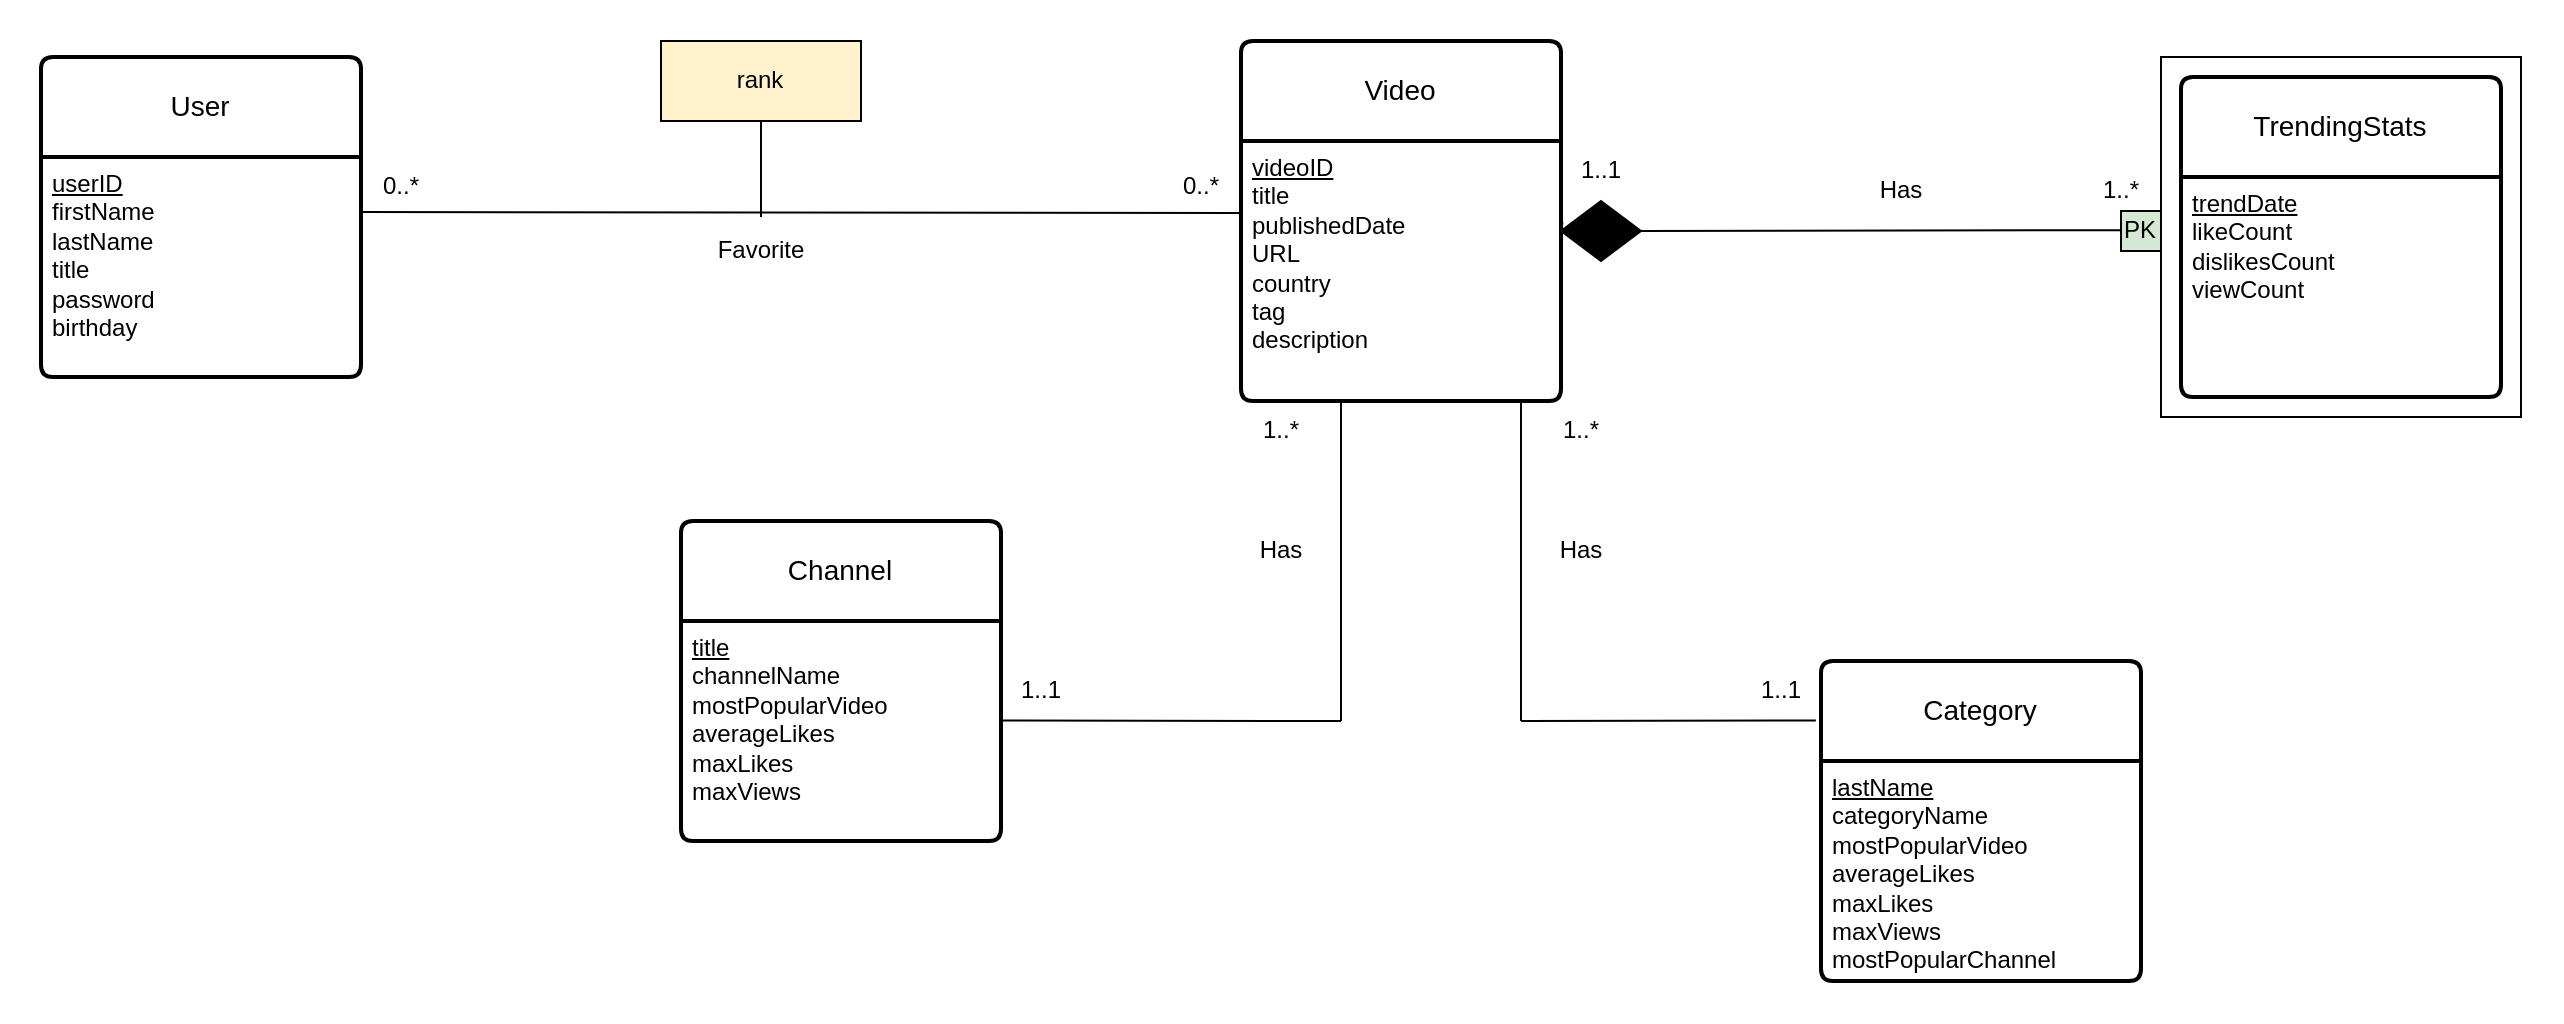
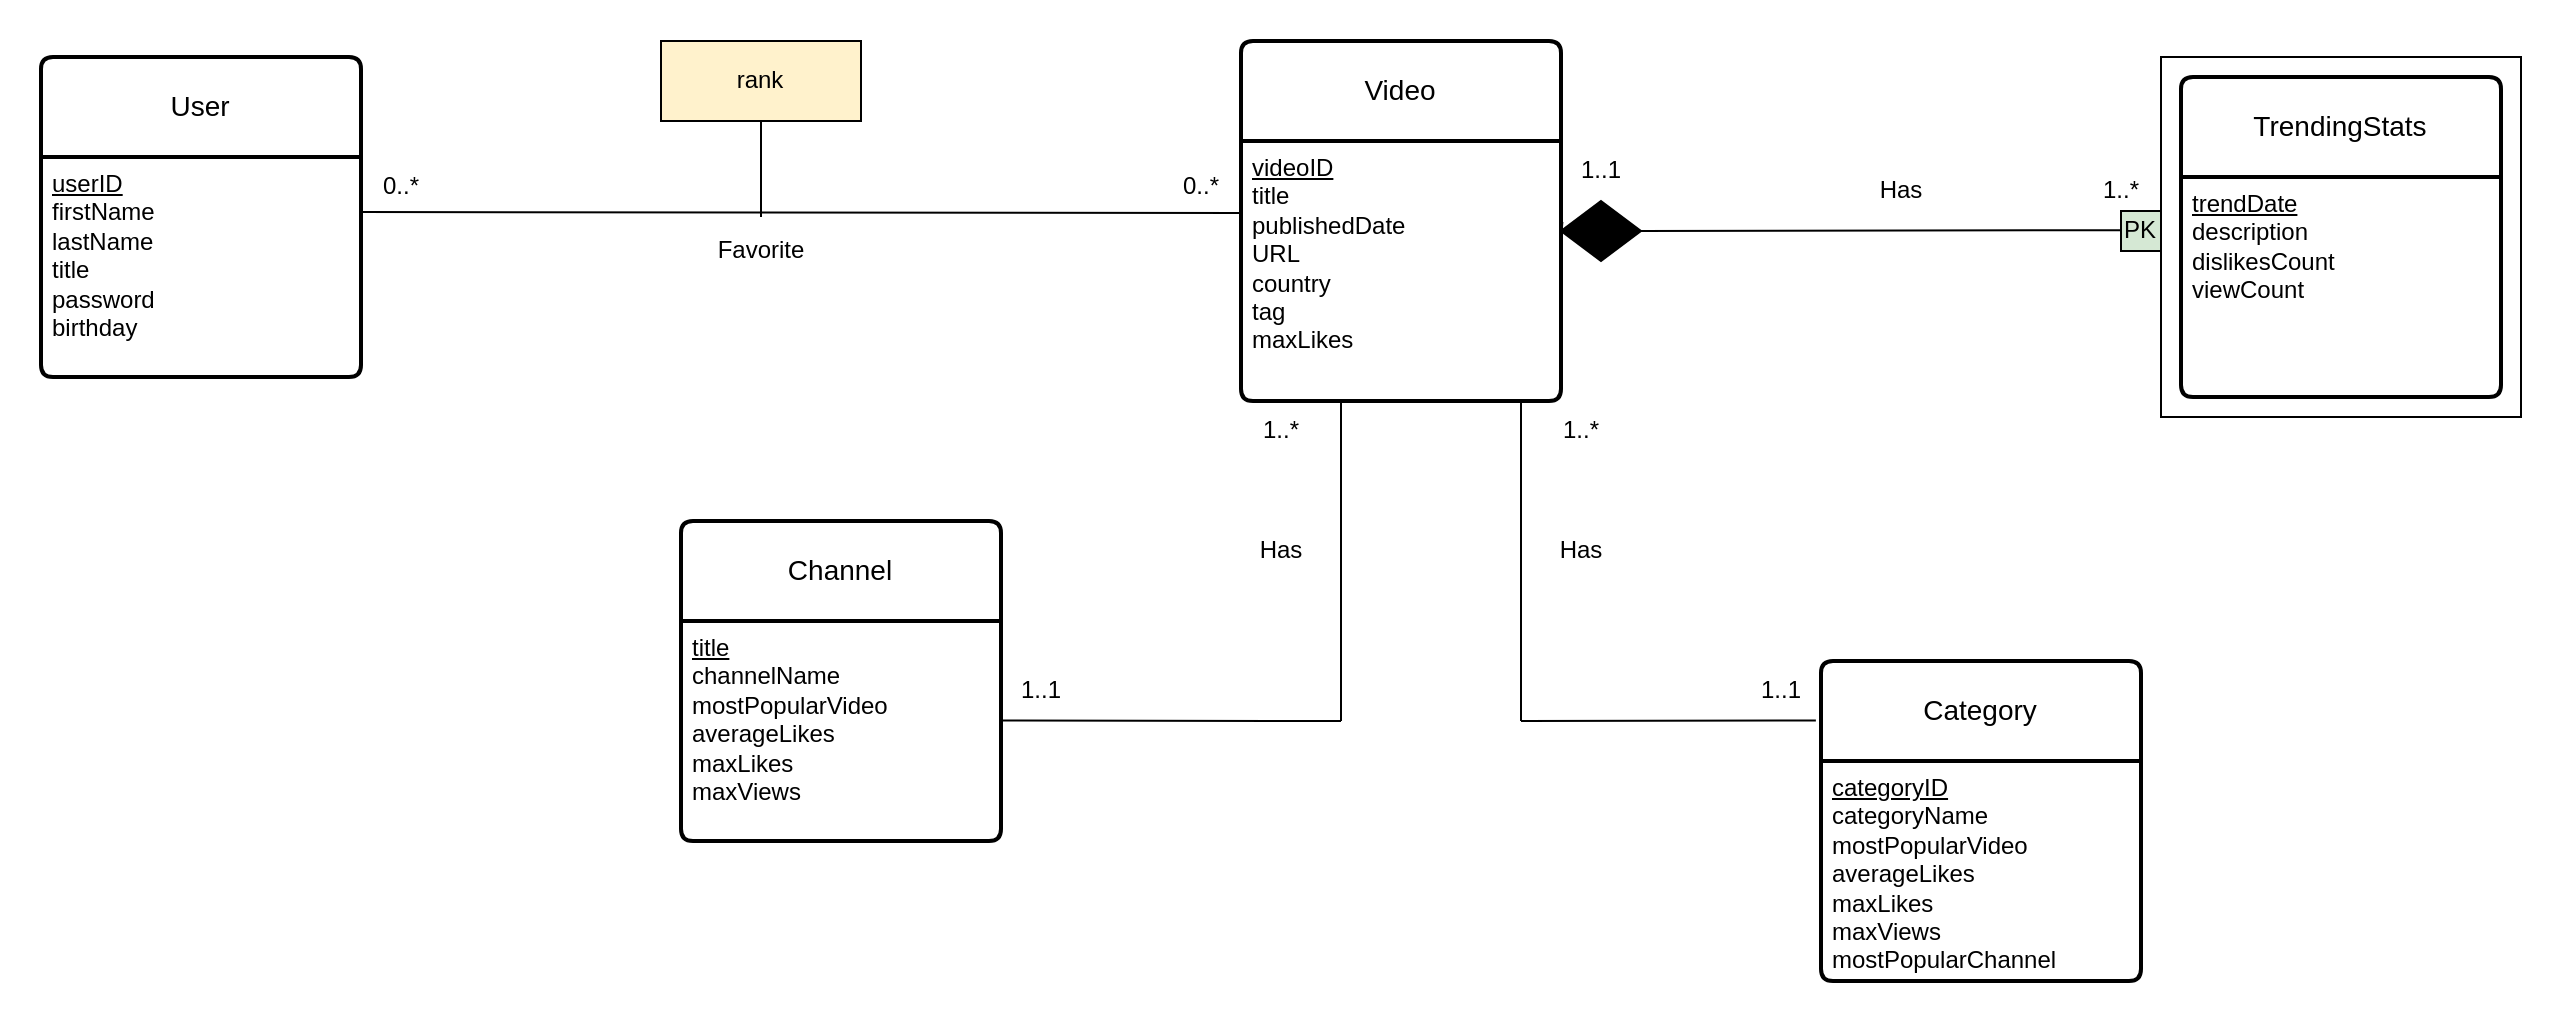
(2271, 249) -> (2271, 249)
(1334, 256) -> (1334, 256)
(1948, 876) -> (1948, 876)
